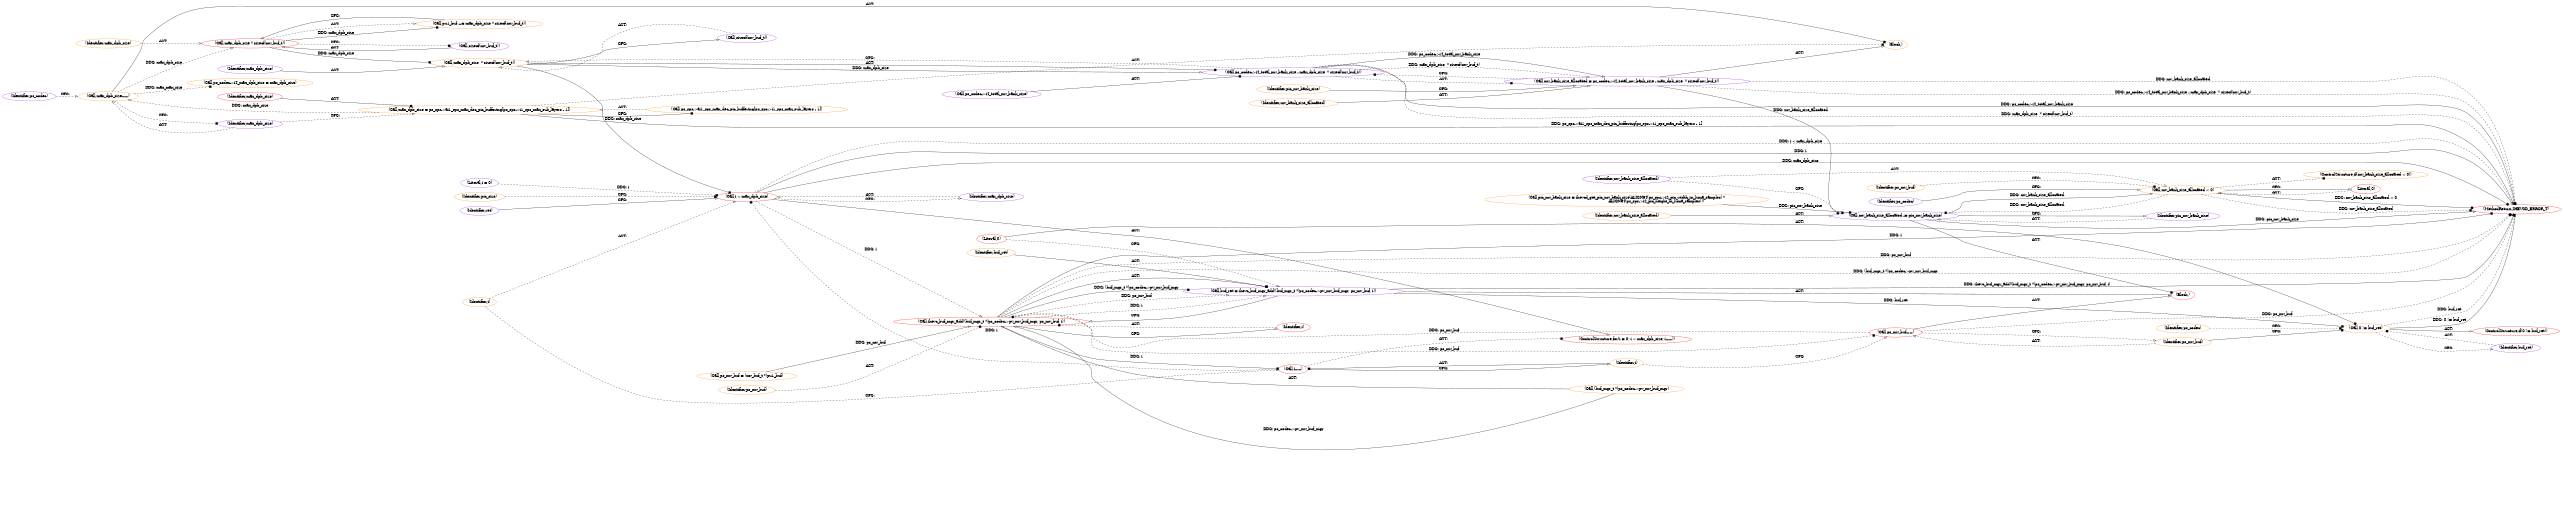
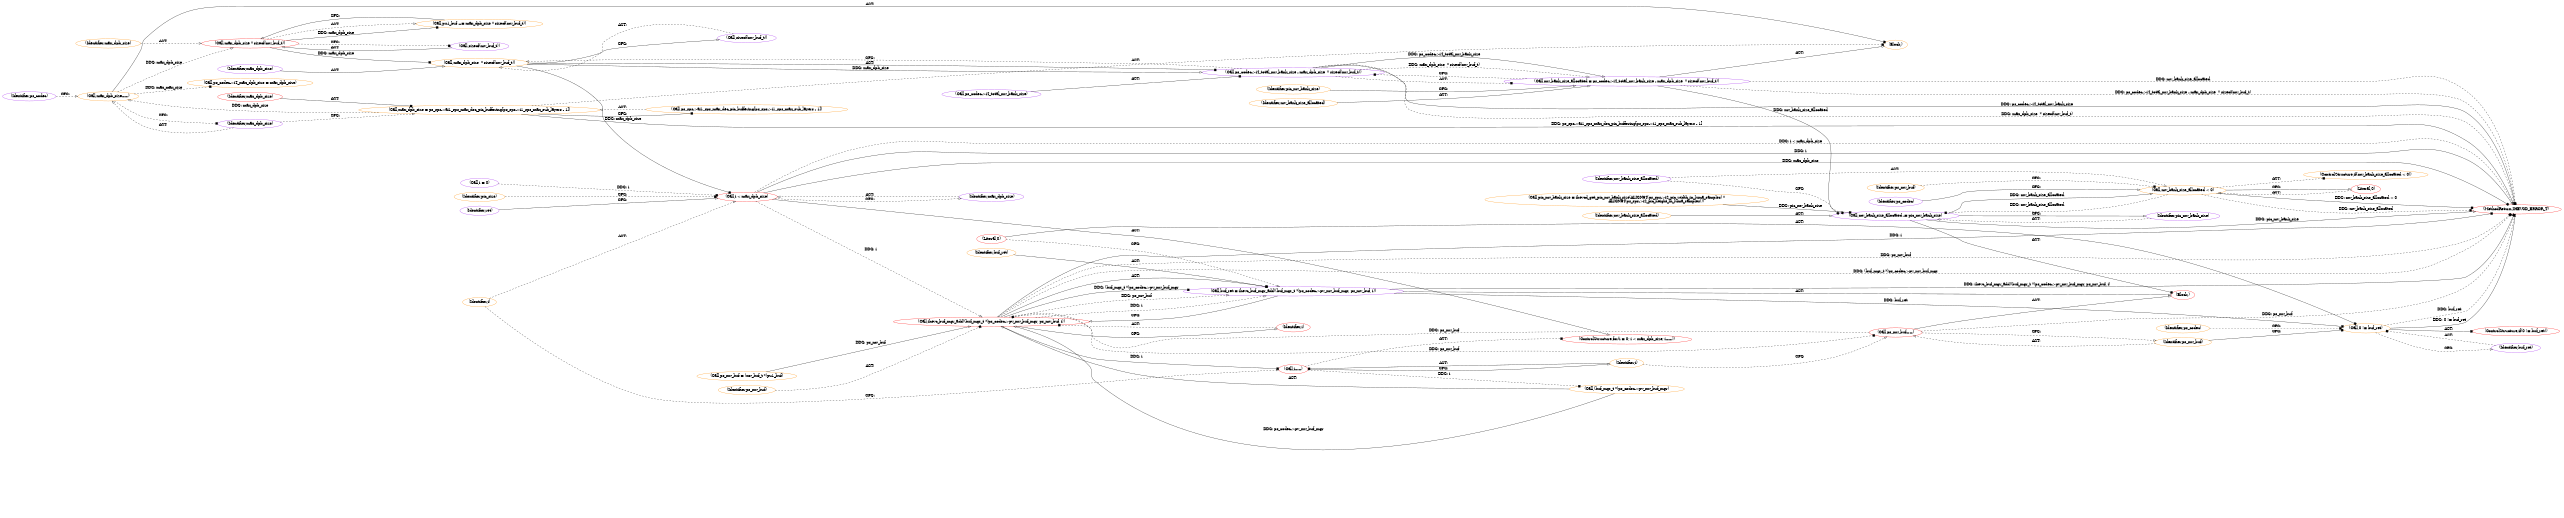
(479, 183) -> (479, 183)
(2430, 331) -> (2430, 331)
(987, 360) -> (1443, 378)
